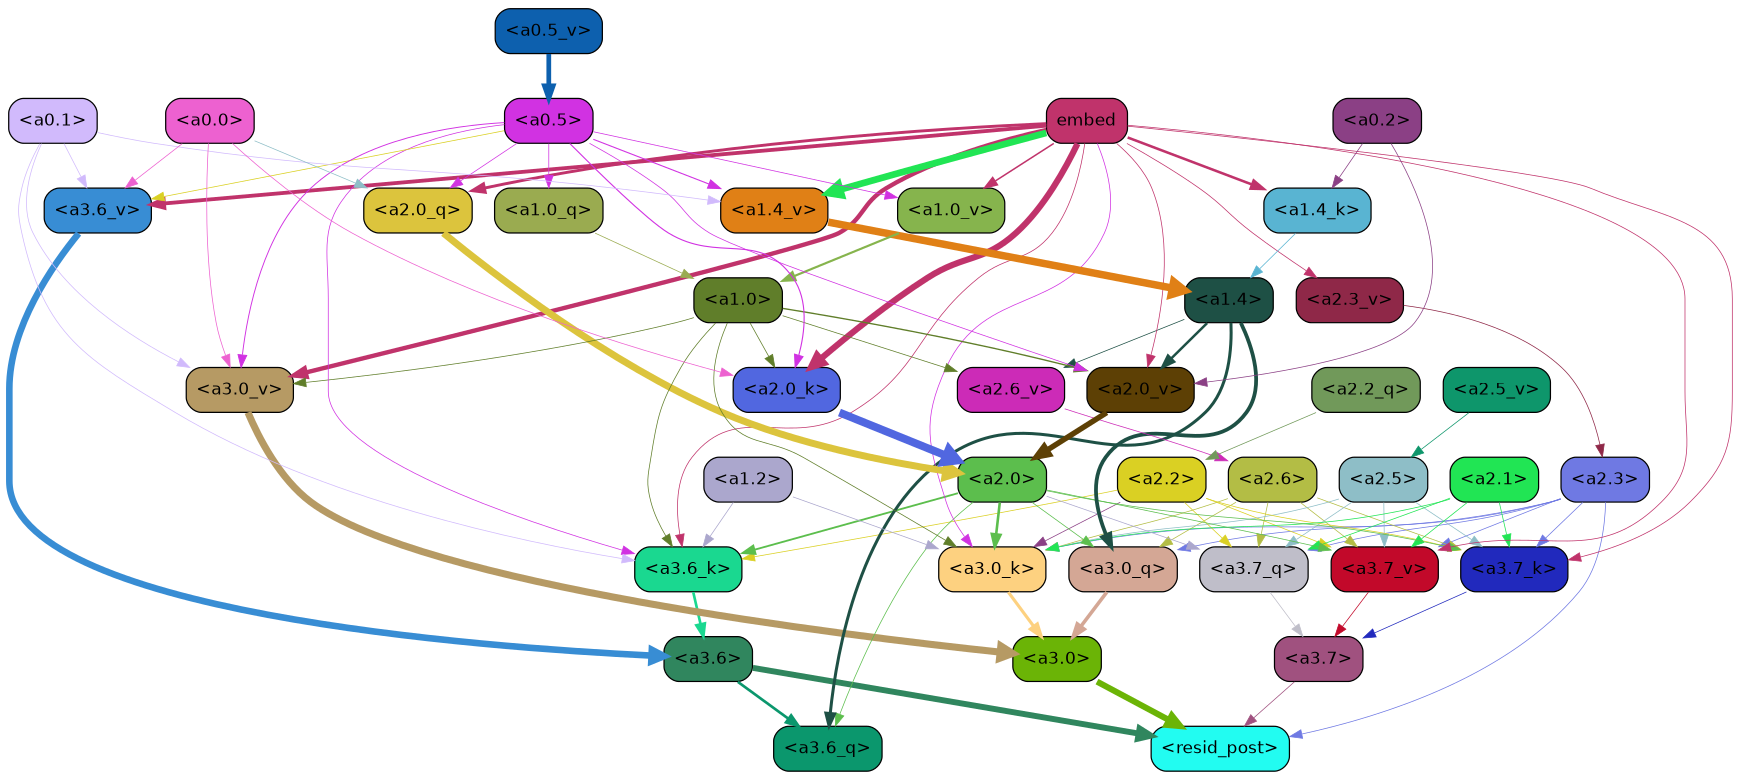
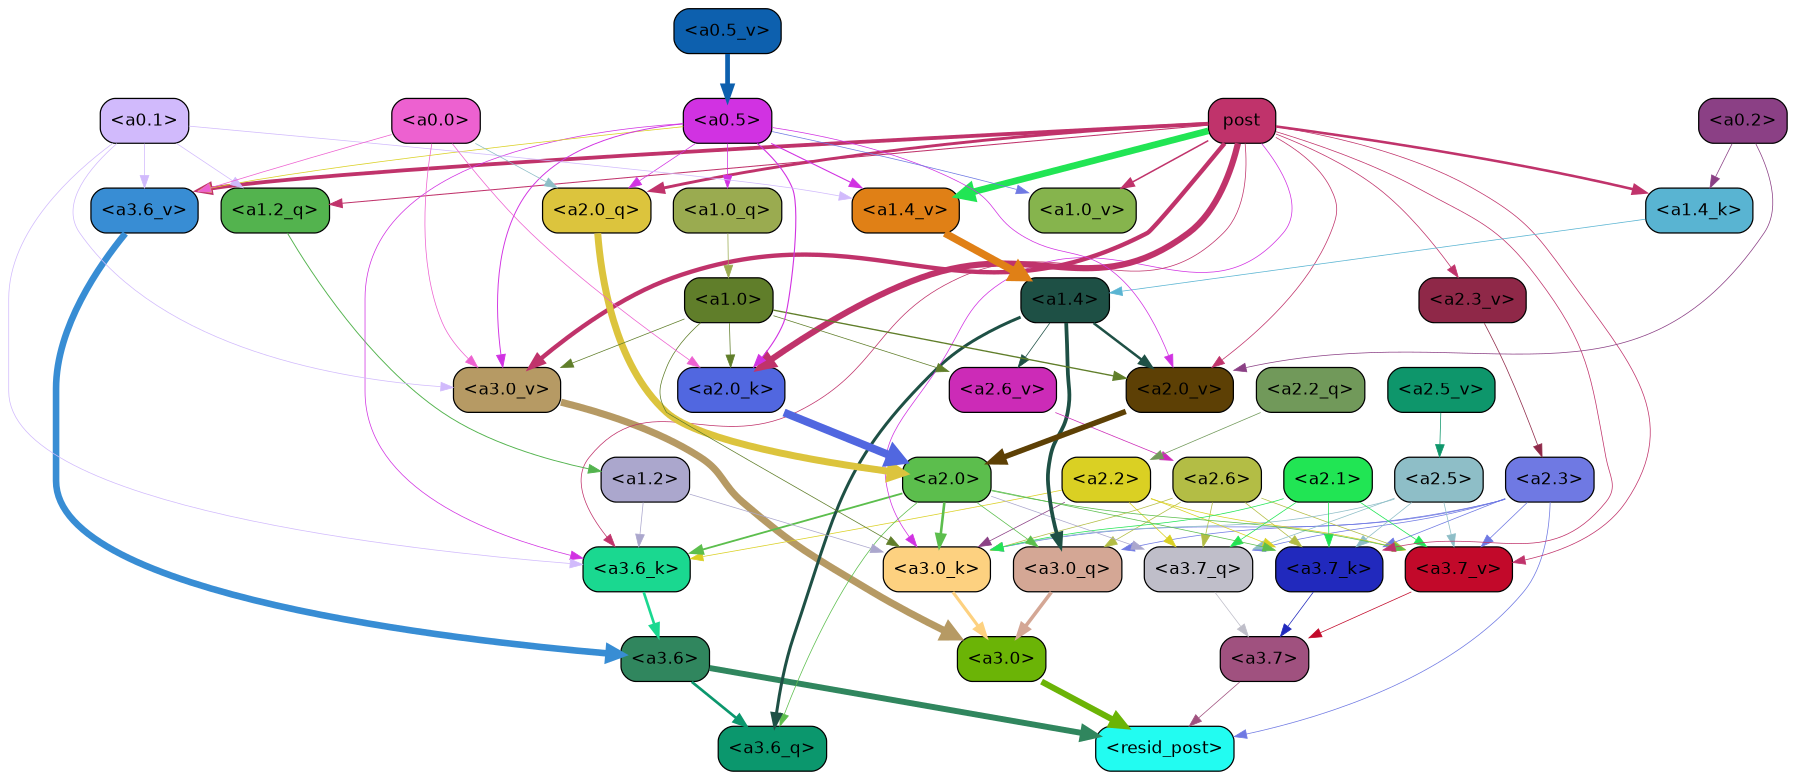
(1087, 121) -> (1242, 121)
(739, 163) -> (895, 159)
none -> (275, 211)
(847, 255) -> none
(657, 423) -> none
